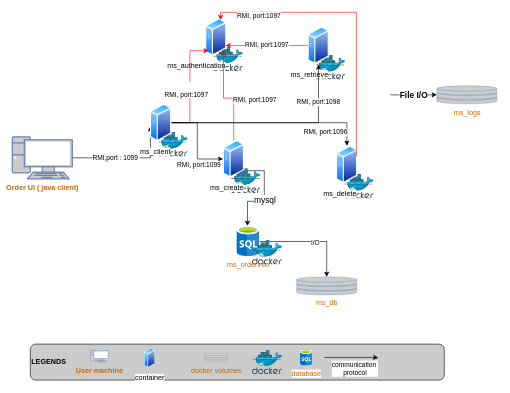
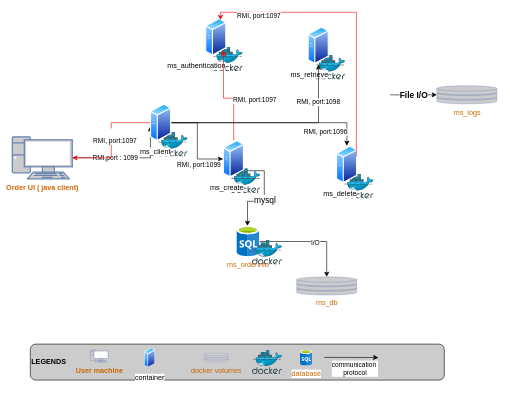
(269, 46) -> none
(190, 95) -> (128, 123)
